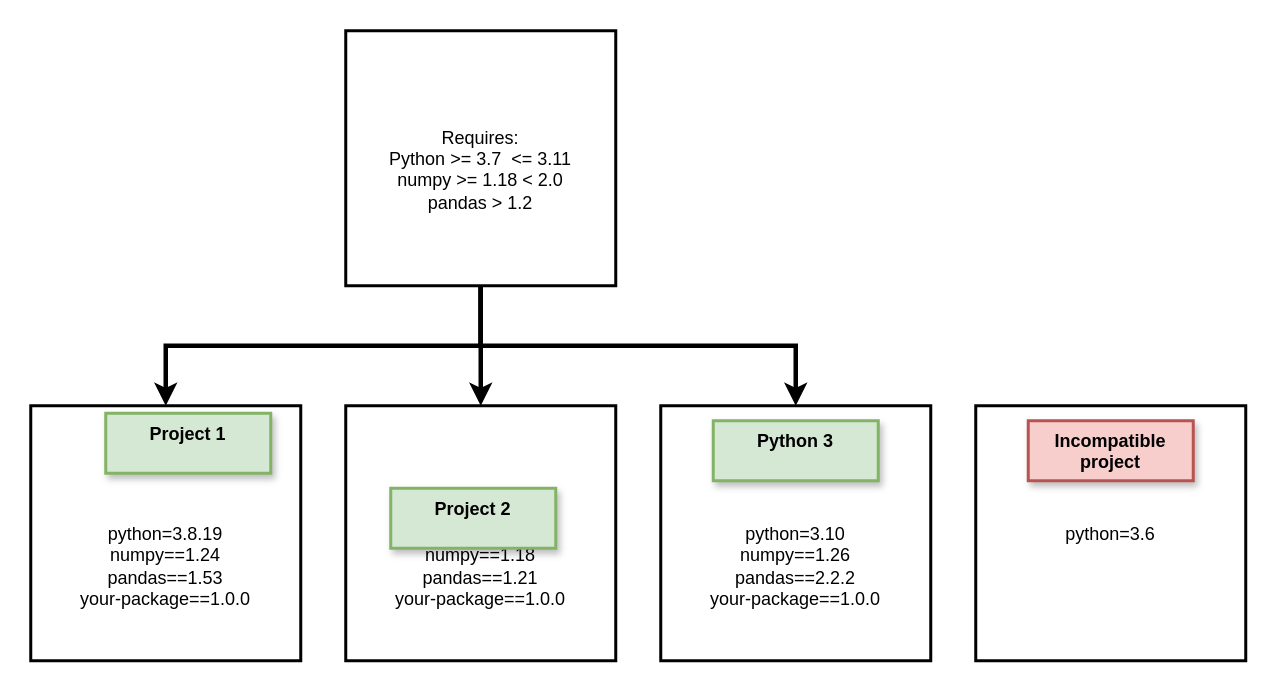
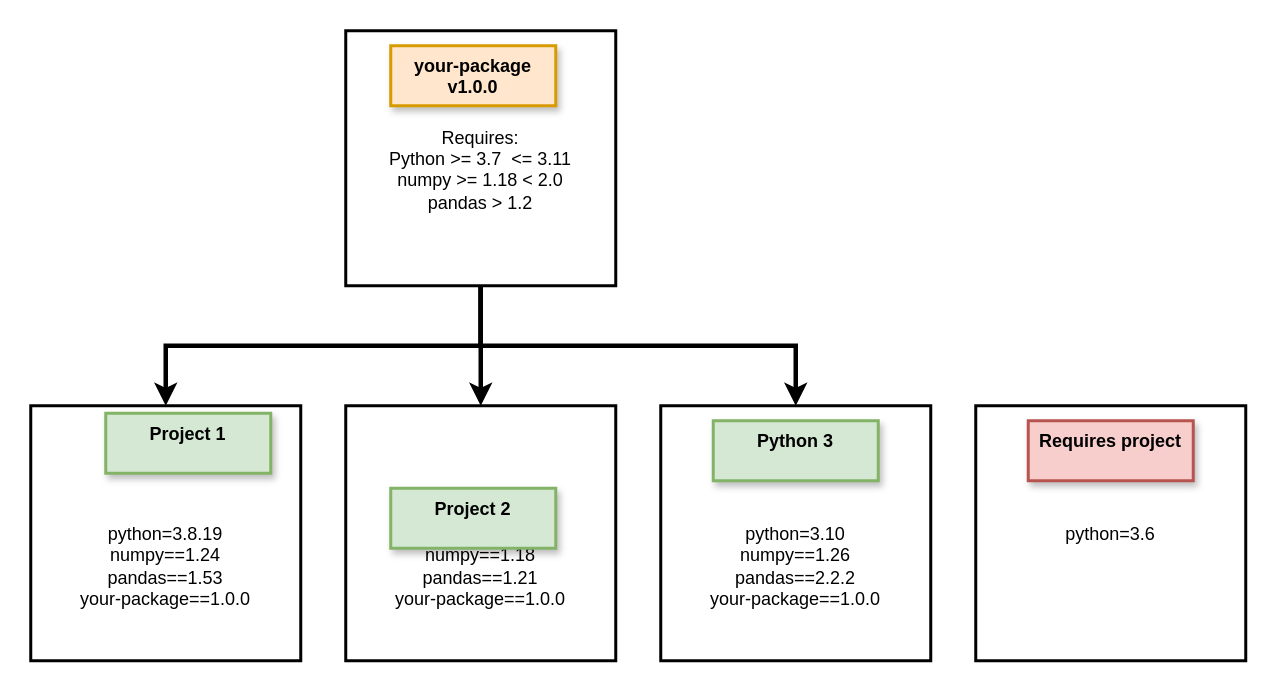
none -> (473, 76)
(1111, 453) -> (1111, 442)
